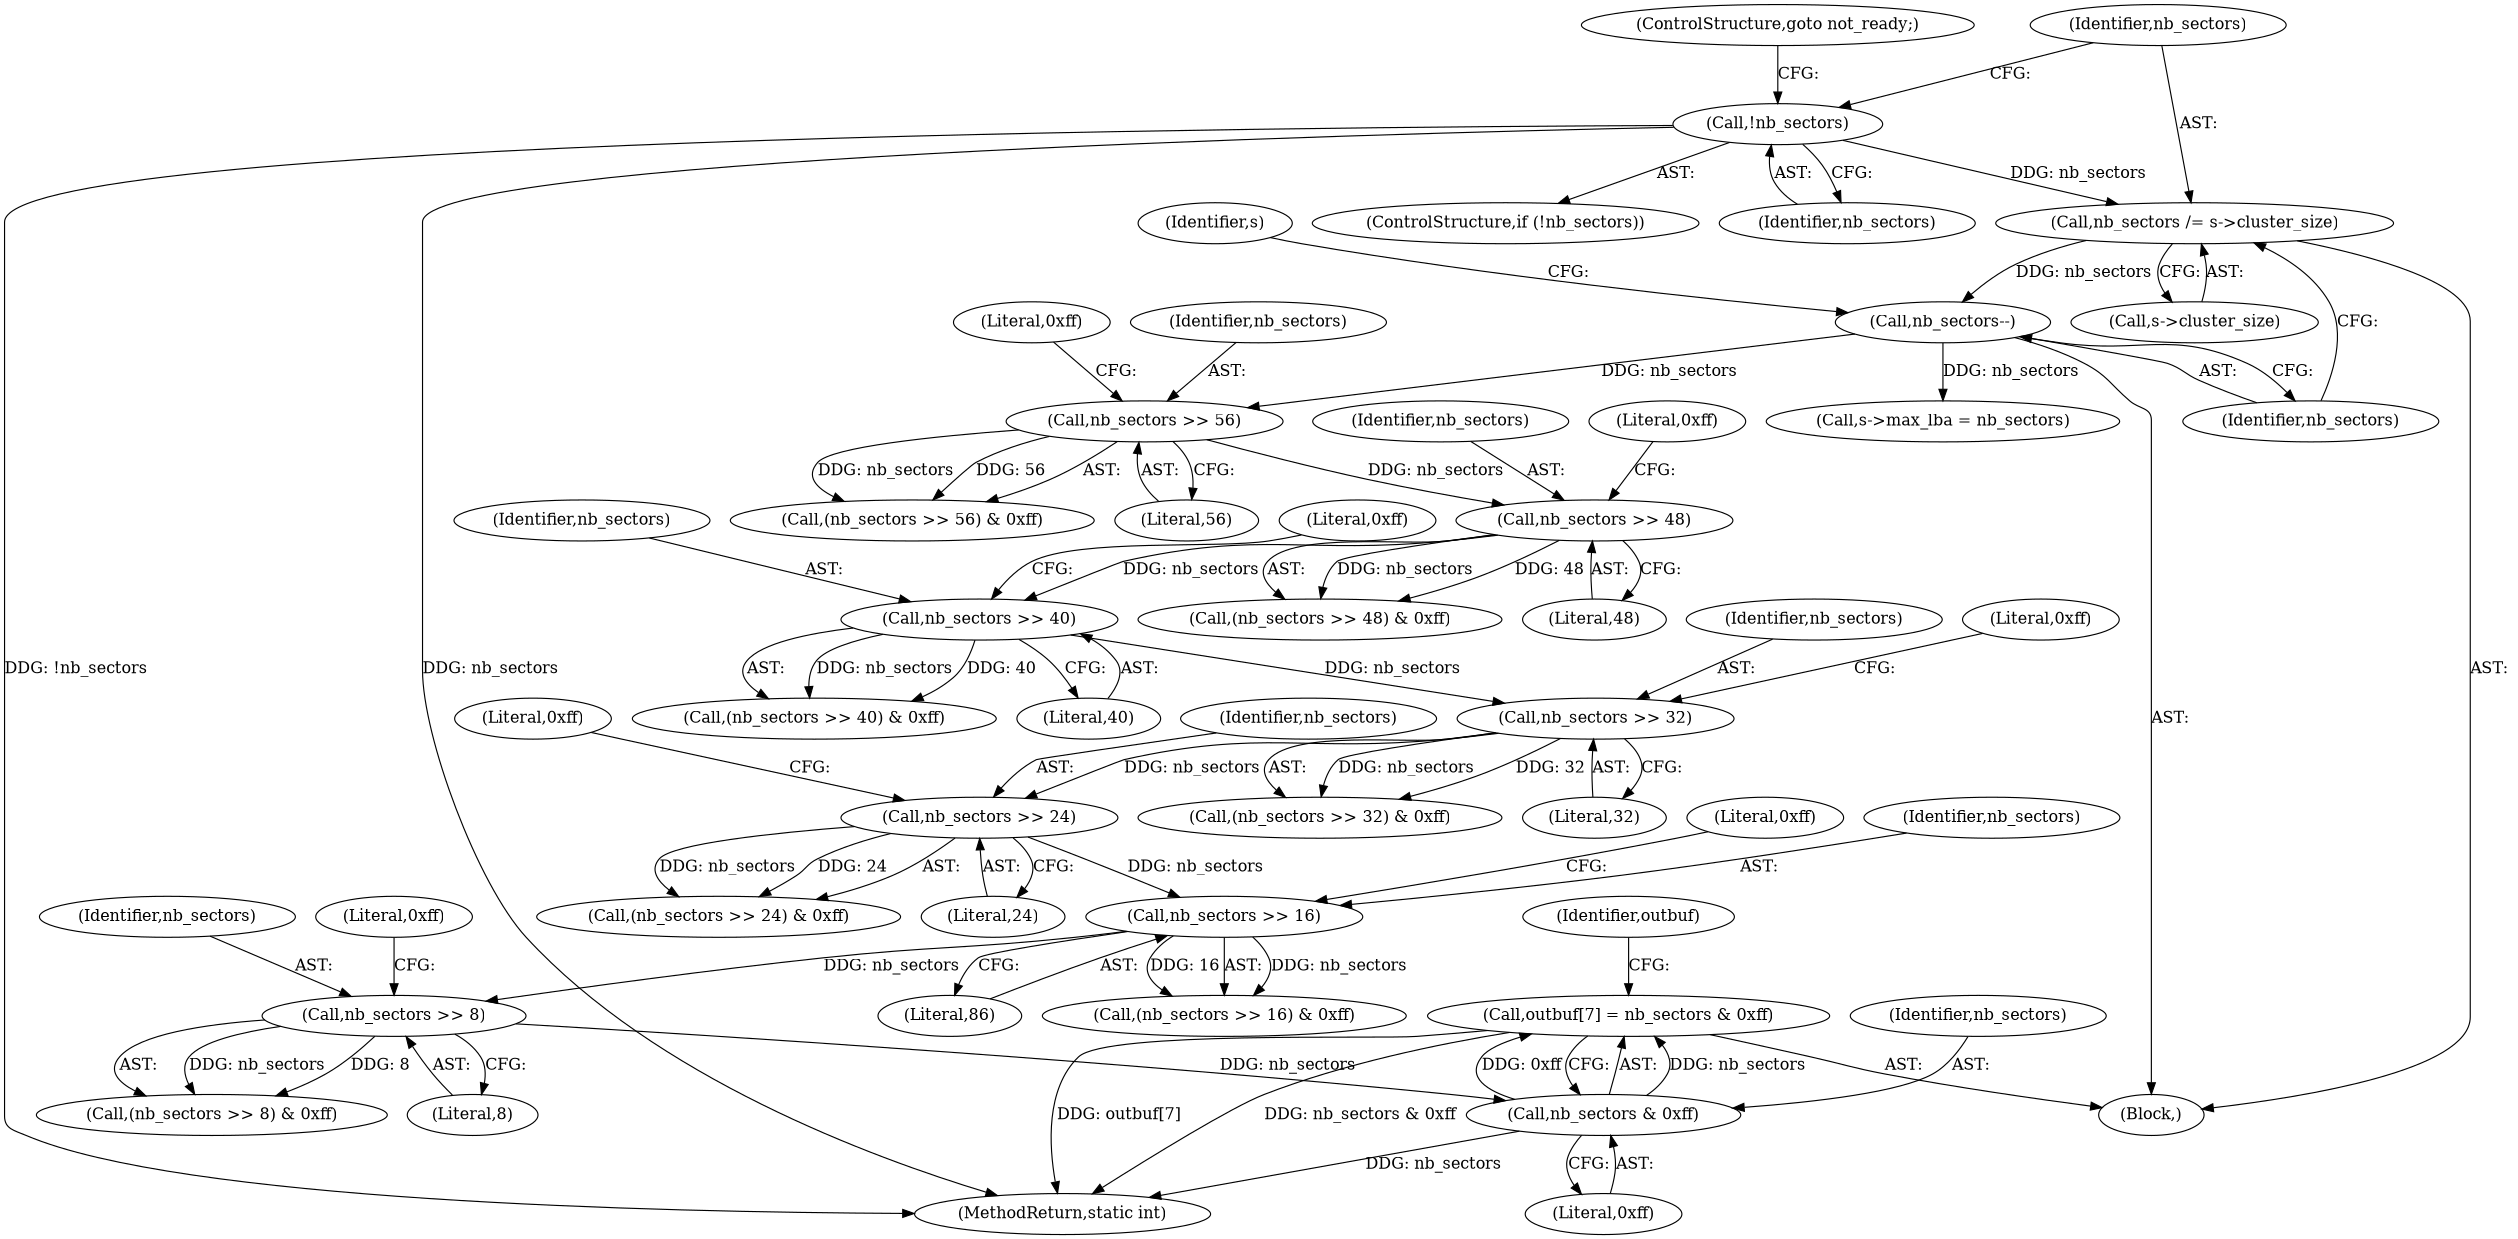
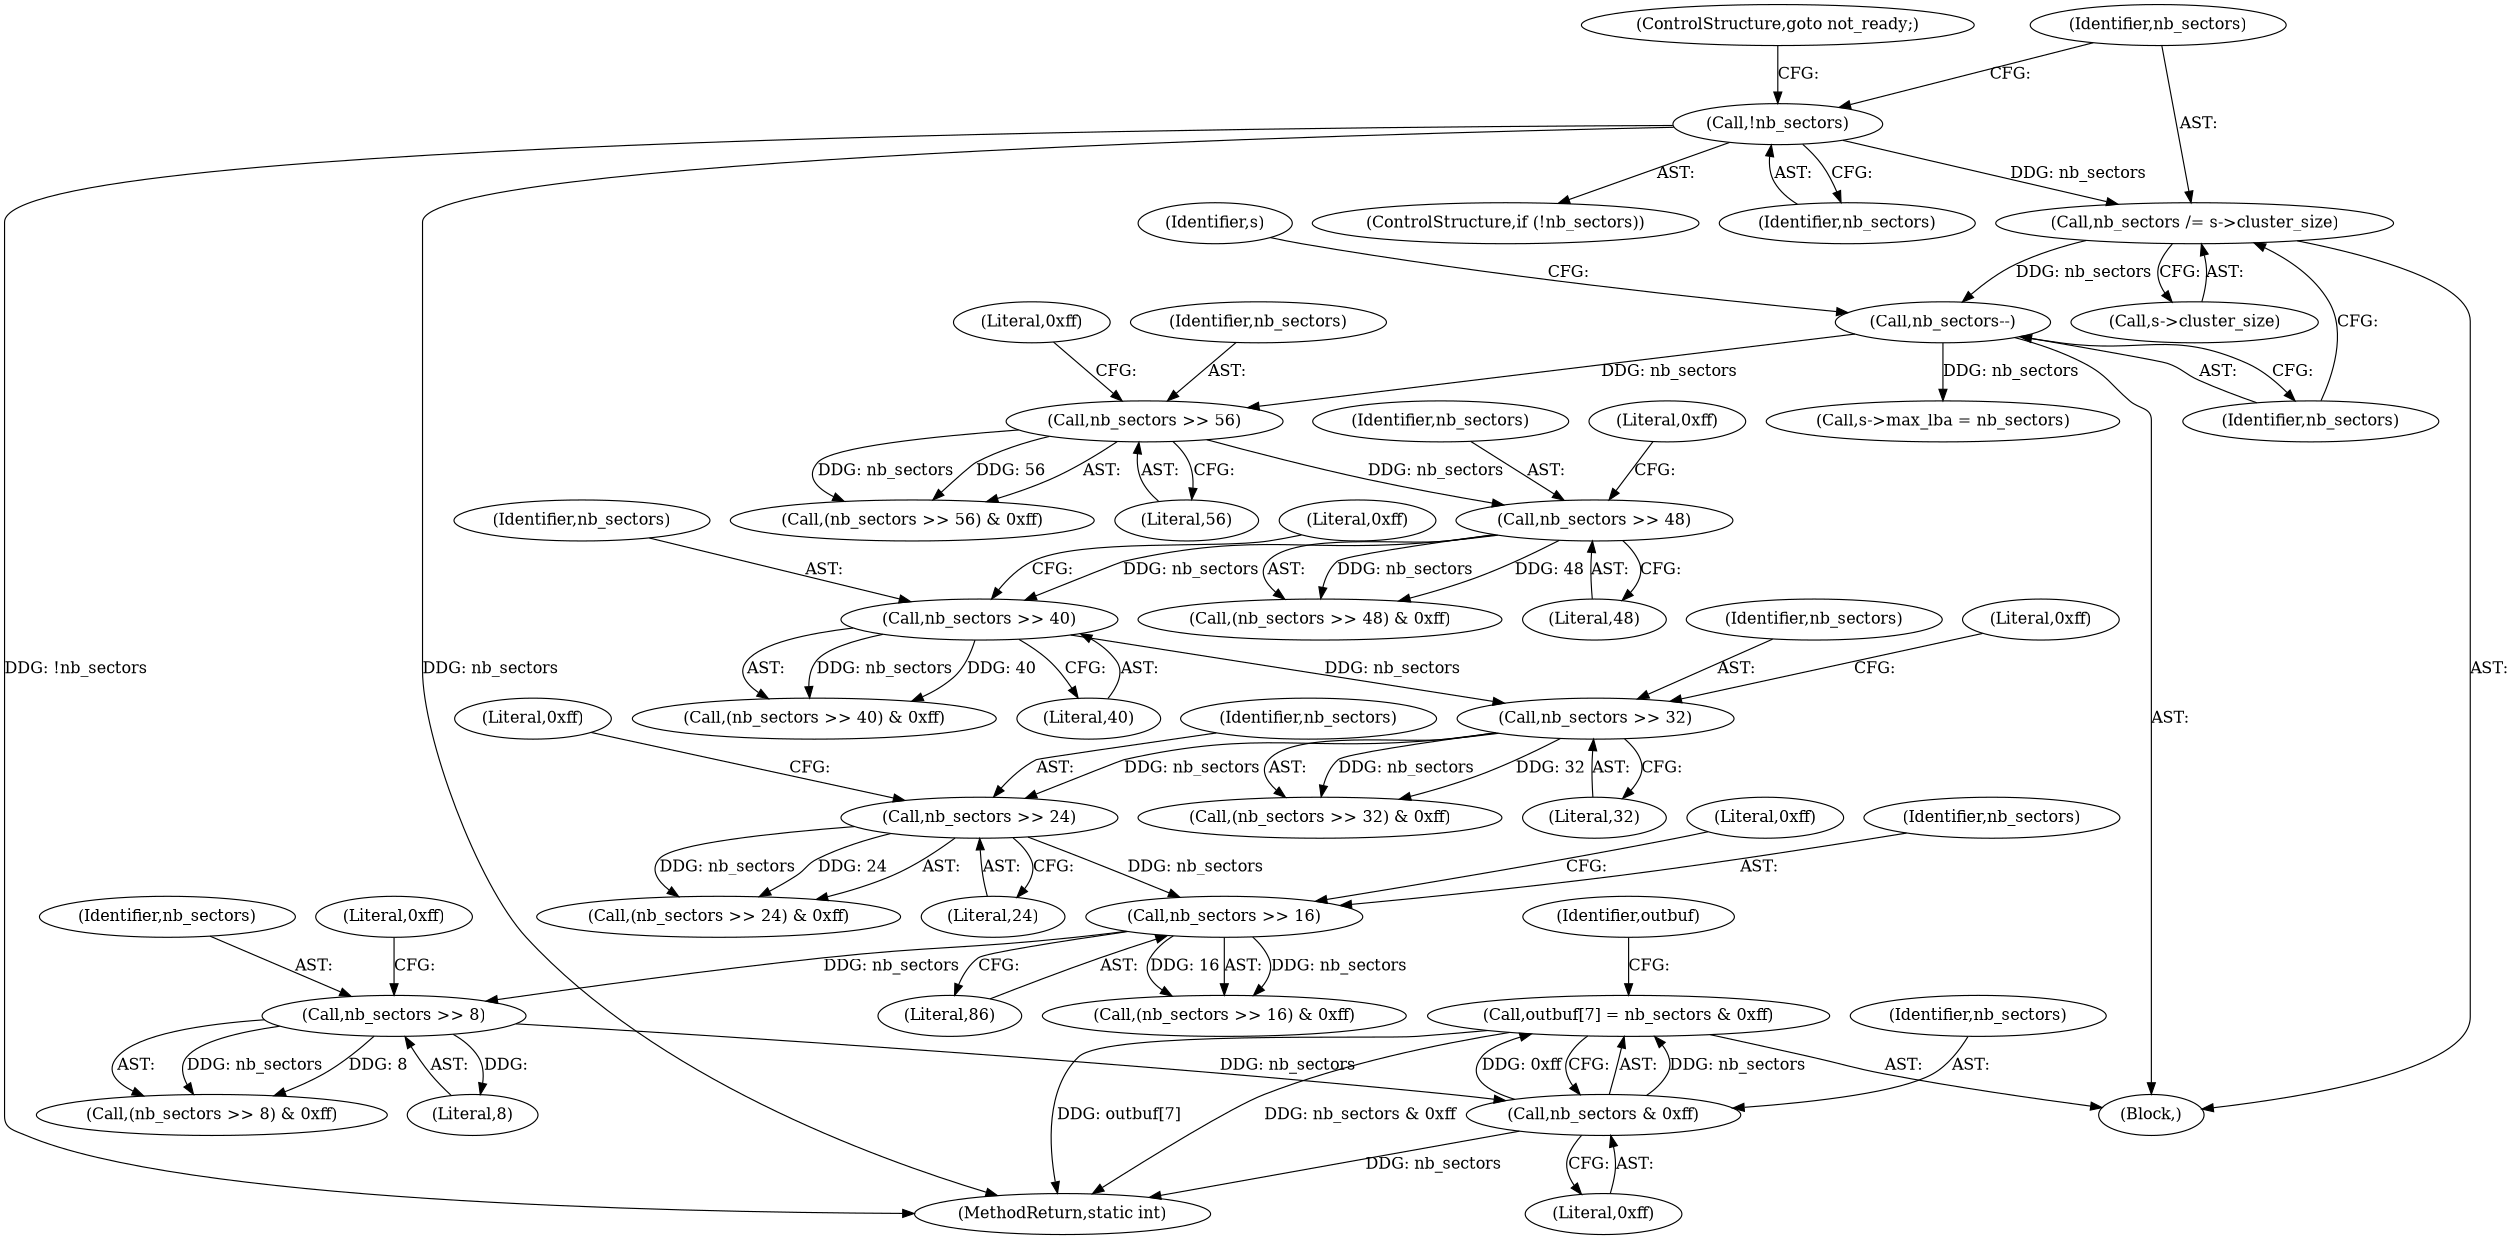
(509, 1065) -> (509, 1065)
